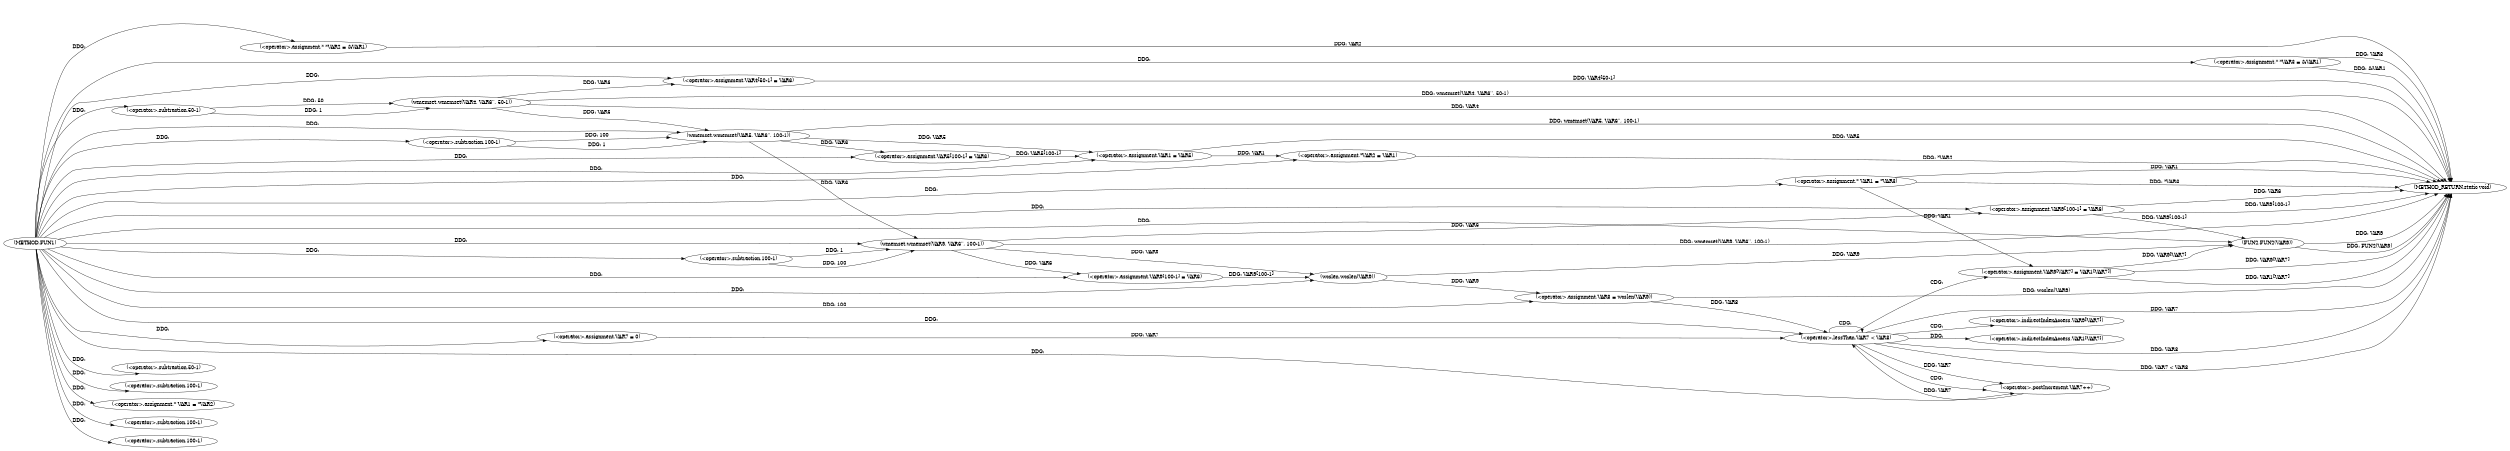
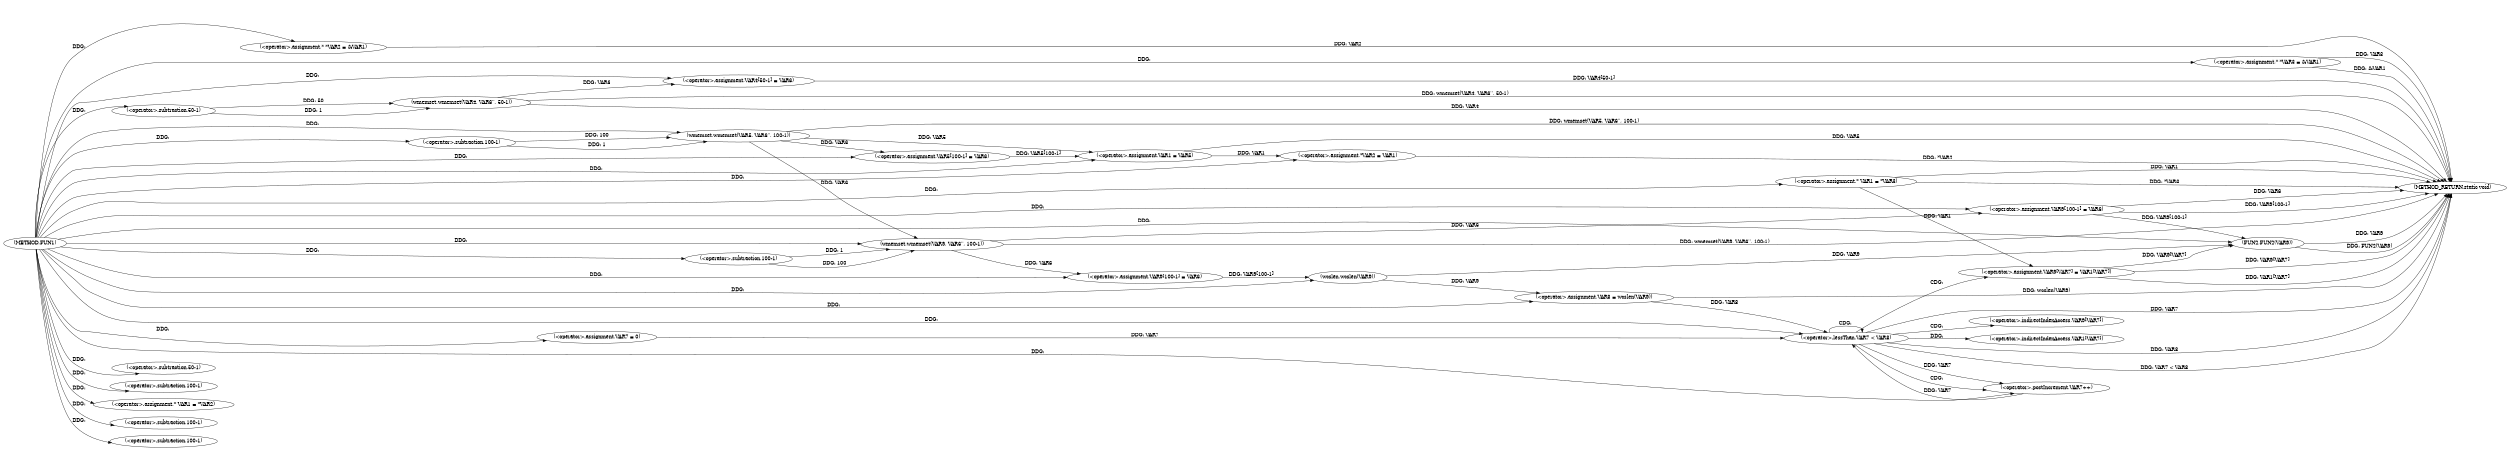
(598, 119) -> none
(1148, 261) -> none
(834, 305) -> (834, 305)
